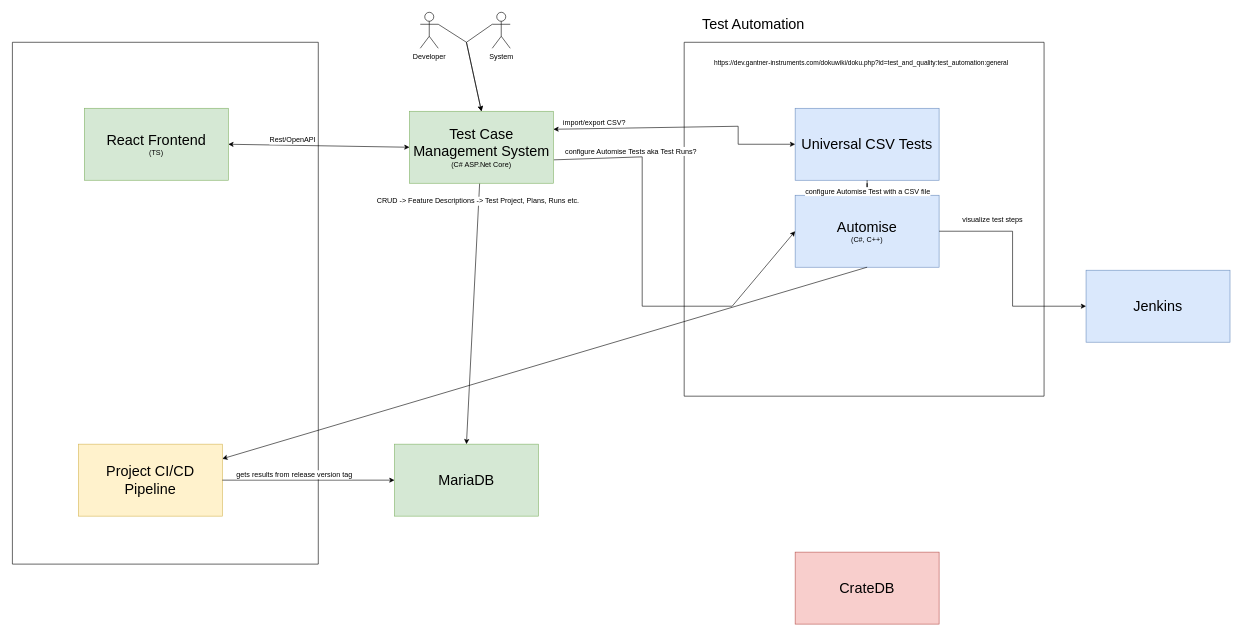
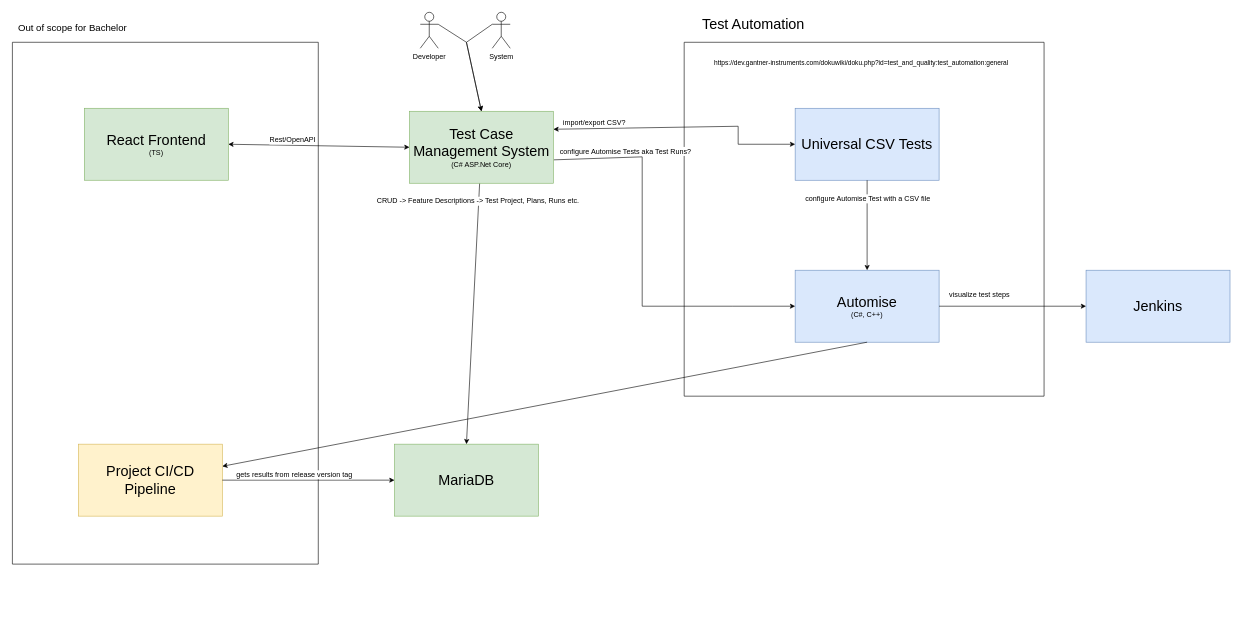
none -> (72, 27)
(867, 231) -> (867, 306)
(867, 588) -> none
